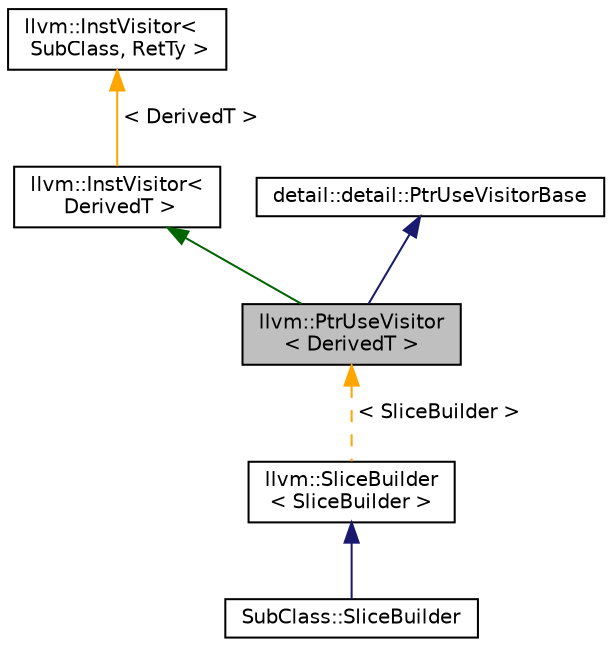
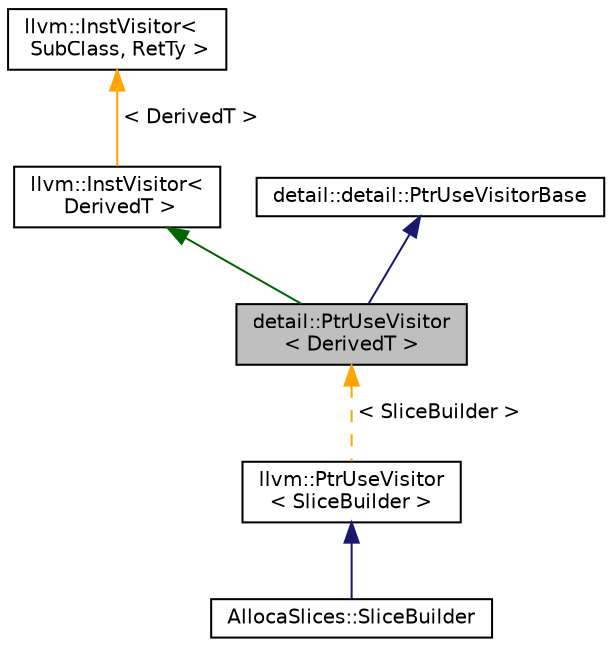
(352, 334) -> (352, 334)
(352, 492) -> (352, 492)
(352, 618) -> (352, 618)
